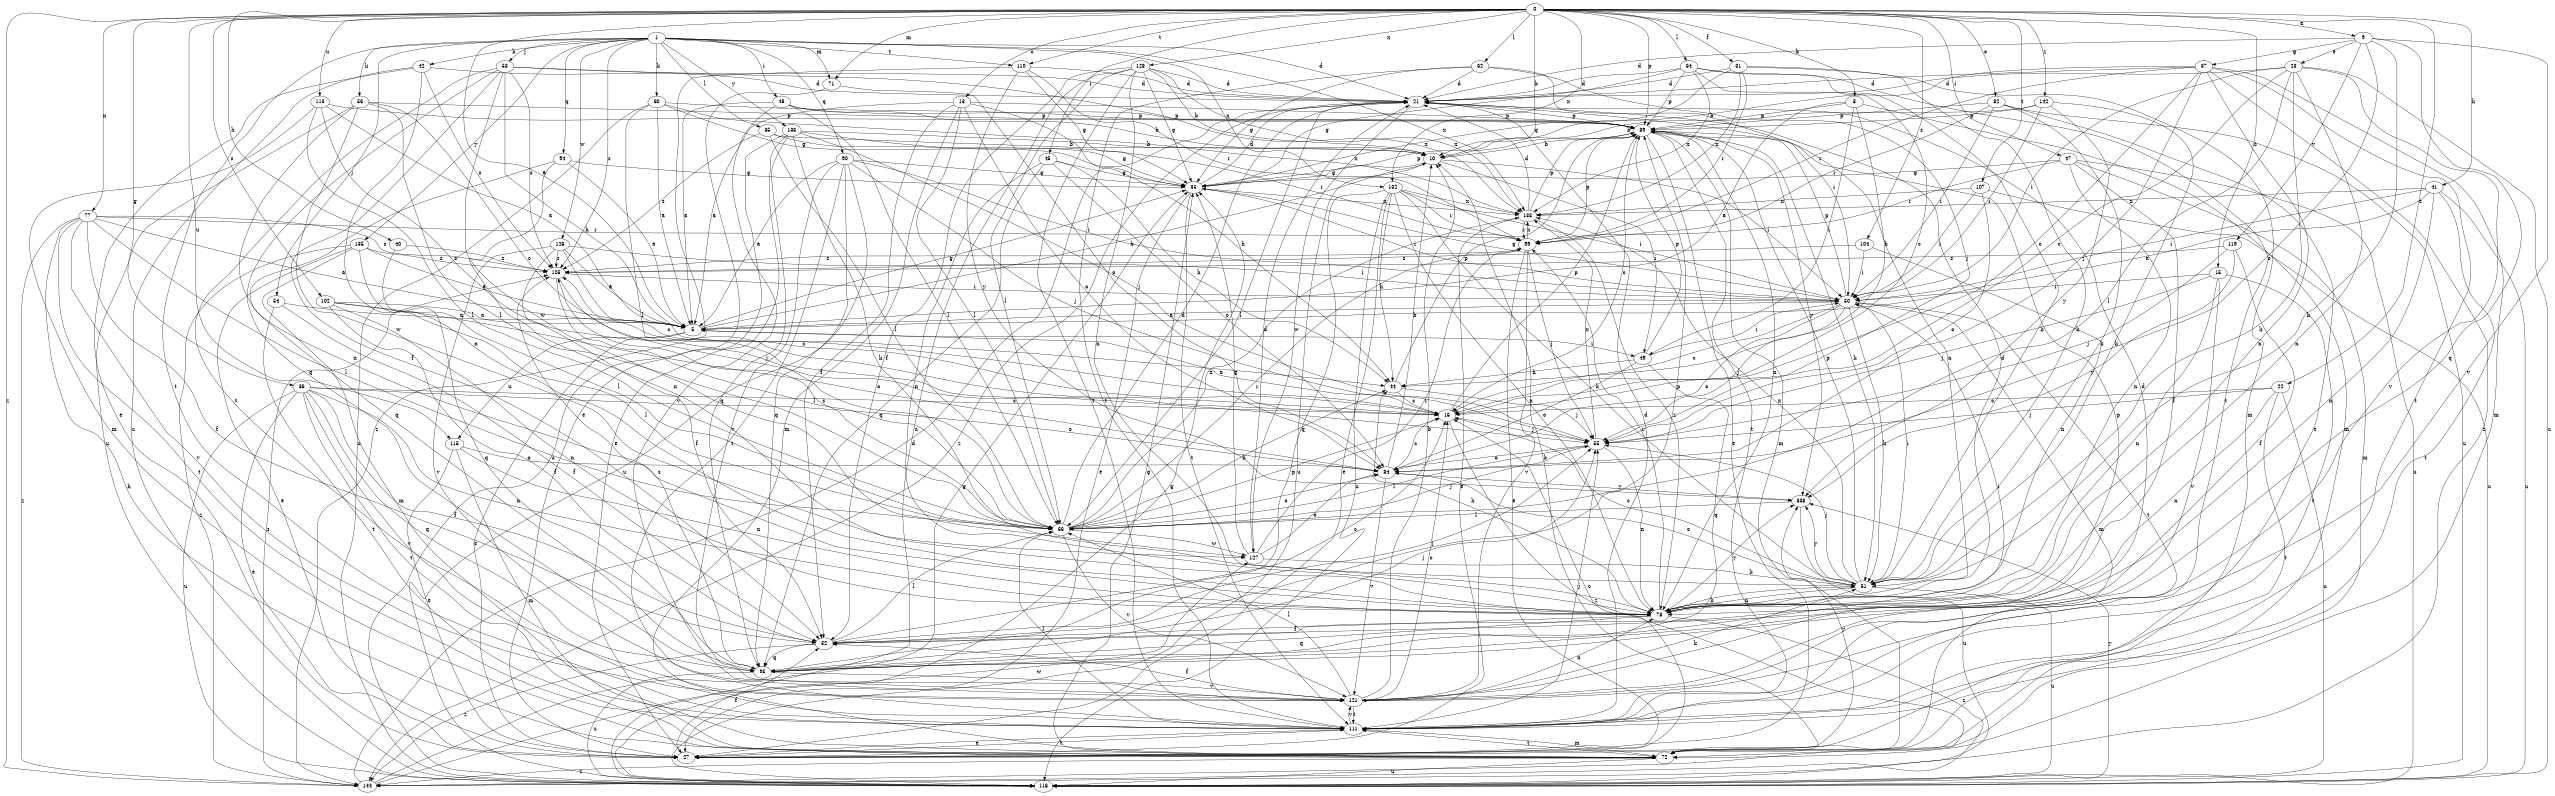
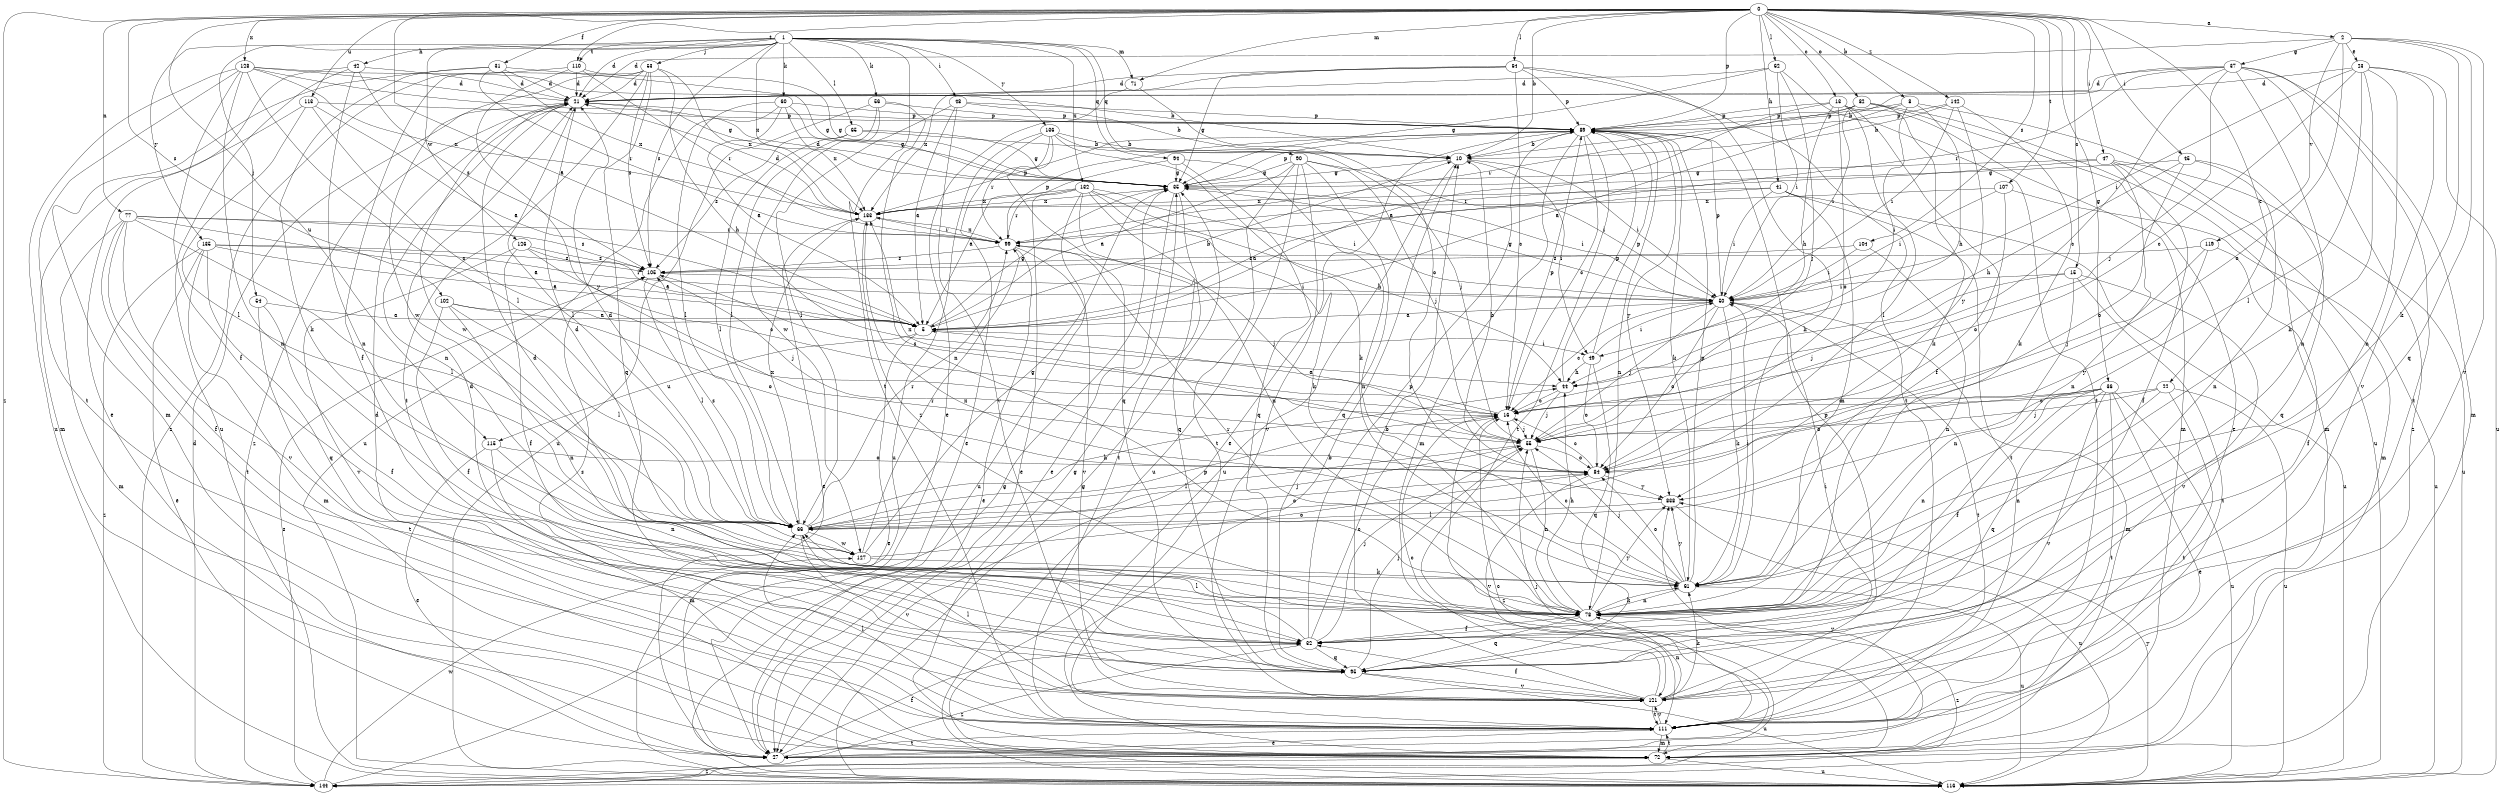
(2363, 38) -> (2343, 38)
(1508, 114) -> none
(398, 245) -> none
(1234, 269) -> (962, 294)
(852, 362) -> none
(129, 487) -> (121, 487)
(22, 644) -> none
